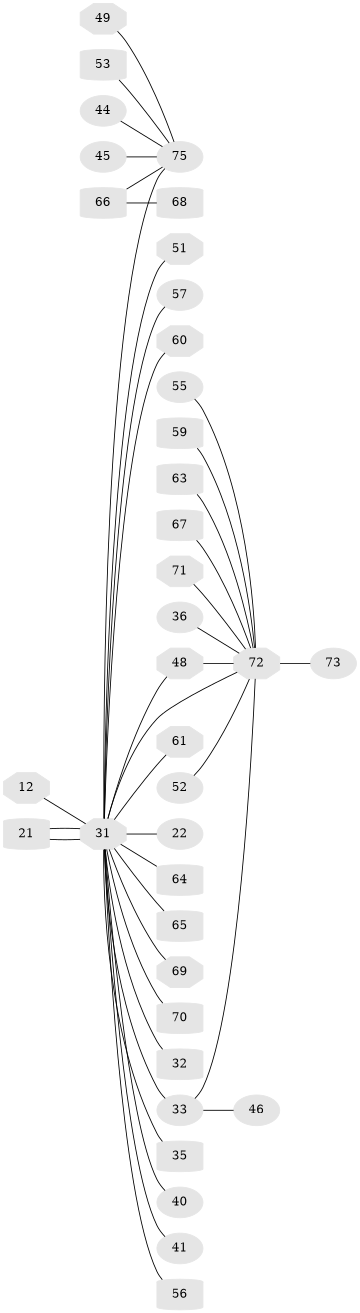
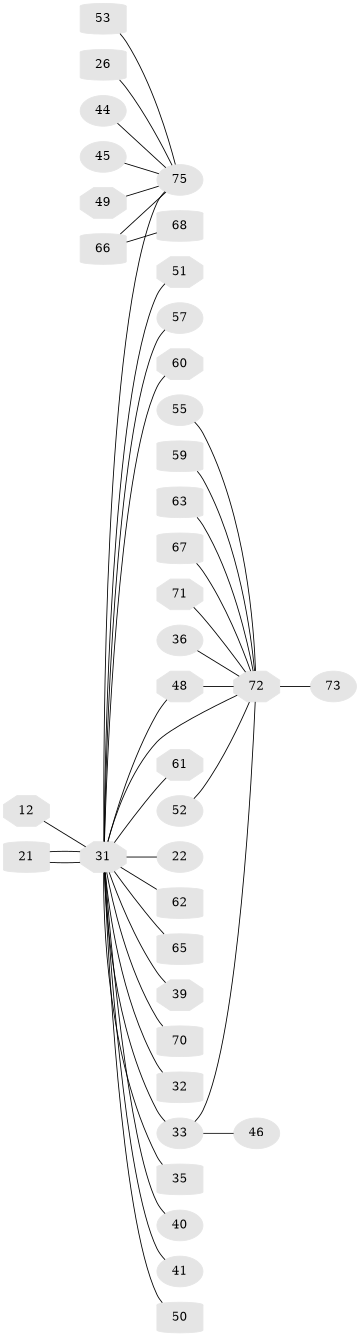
none -> (103, 65)
(180, 880) -> (180, 903)
(180, 972) -> (180, 995)
(180, 1295) -> (180, 1318)
